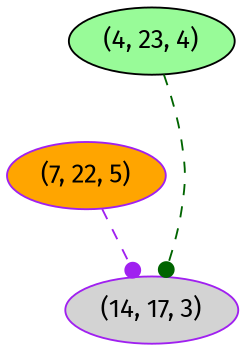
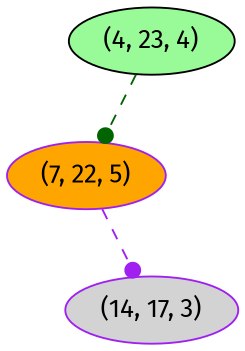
(185, 168) -> (122, 102)
